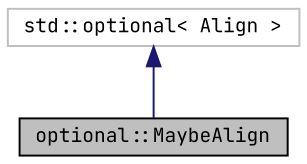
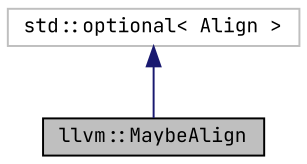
(154, 137) -> (154, 137)
